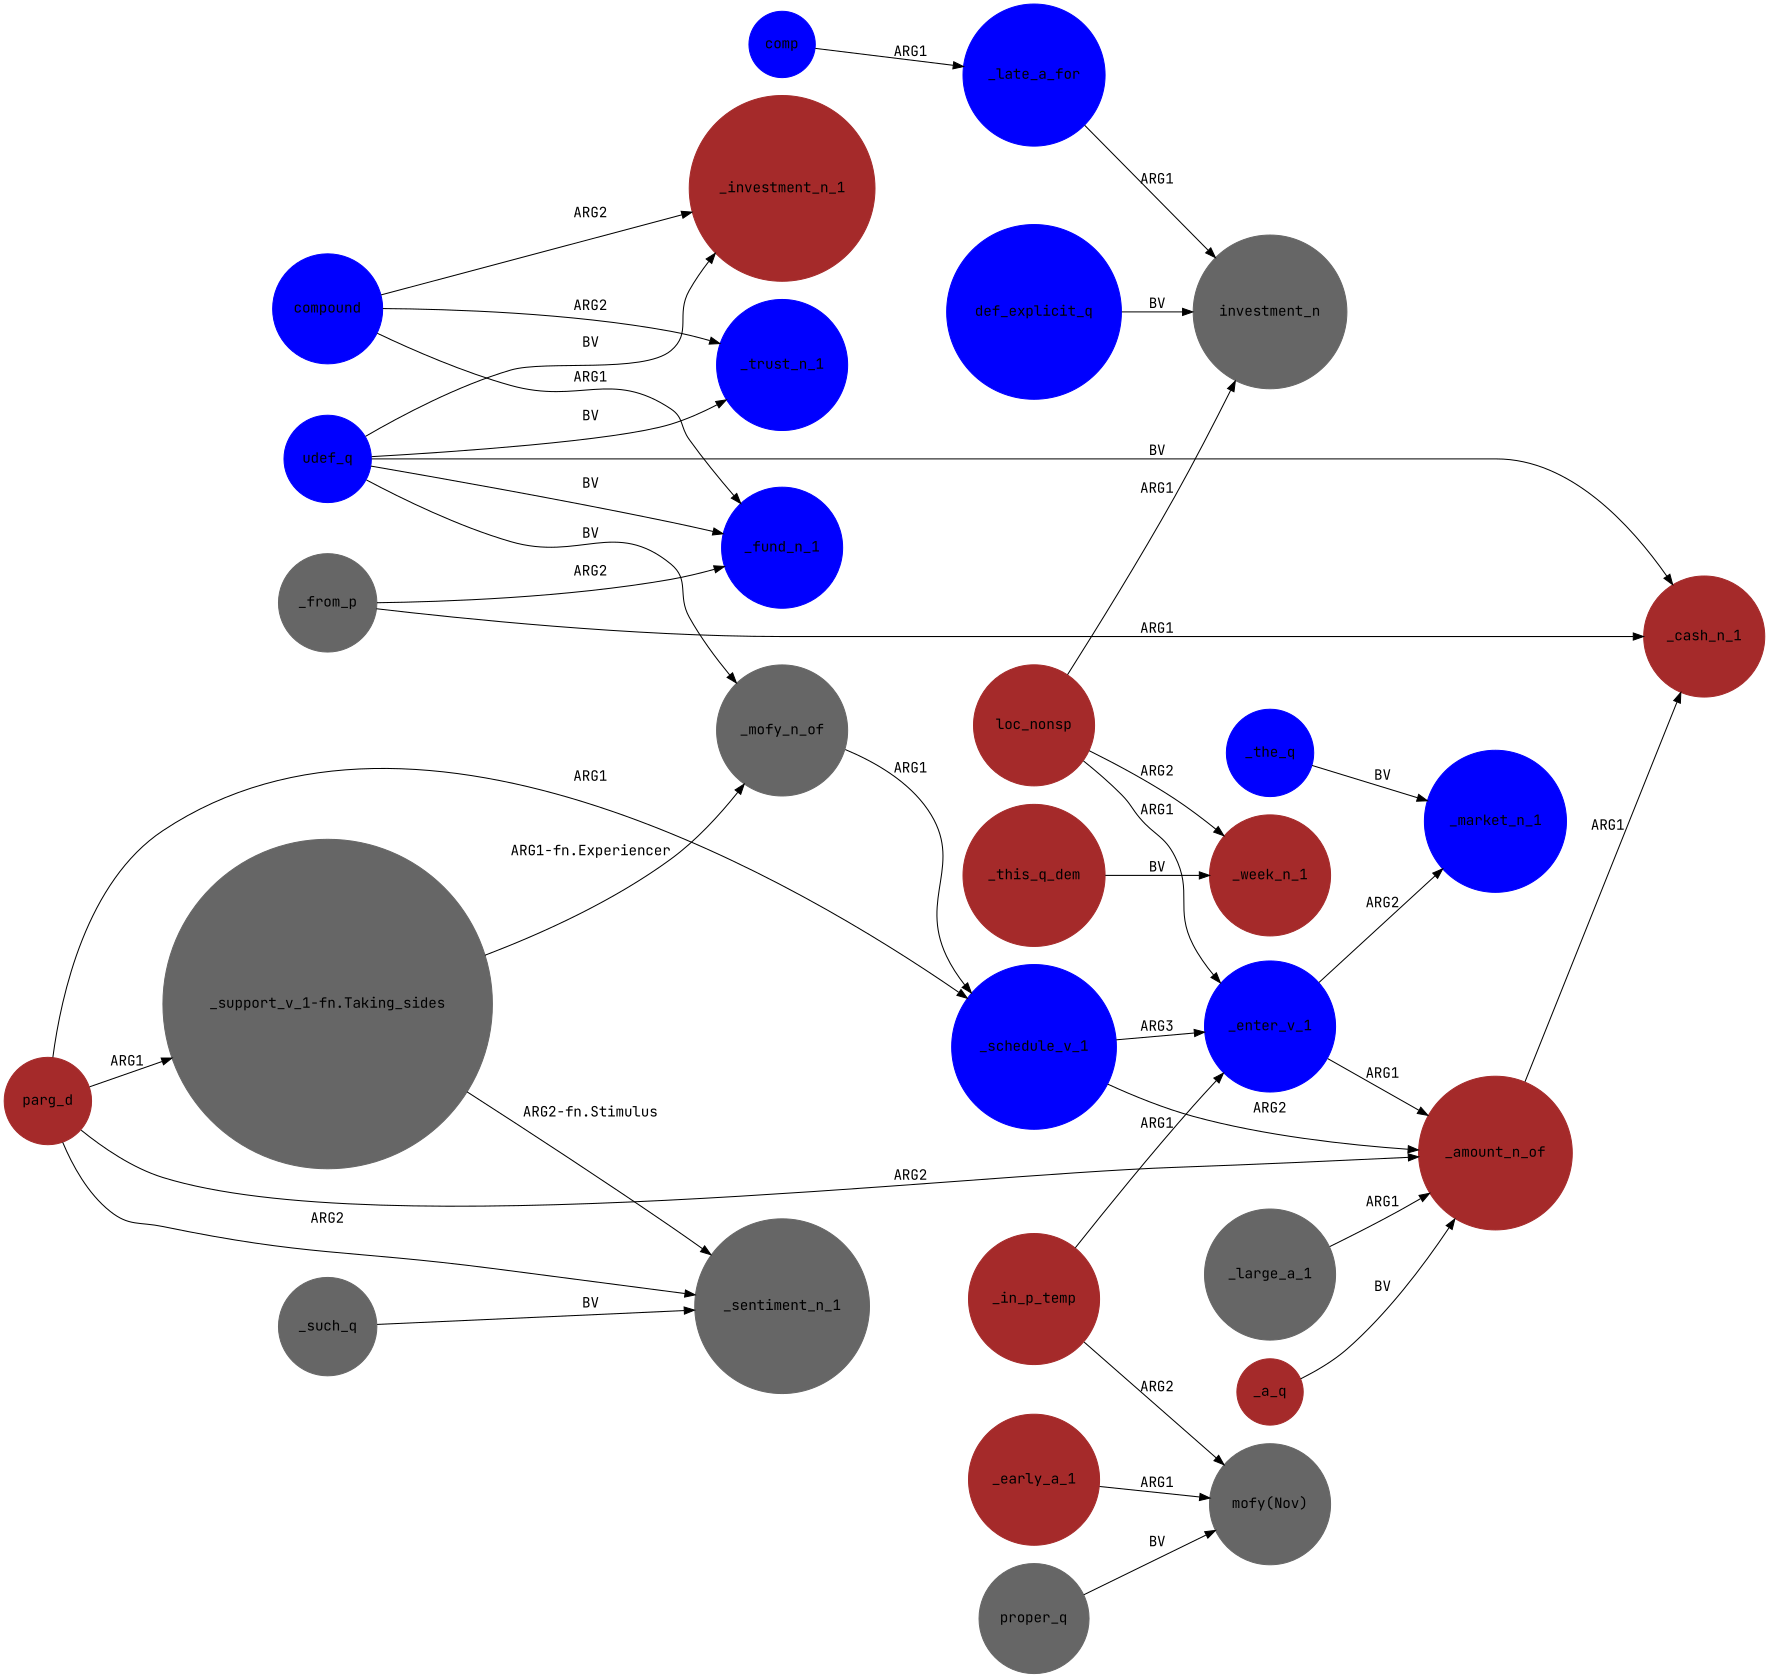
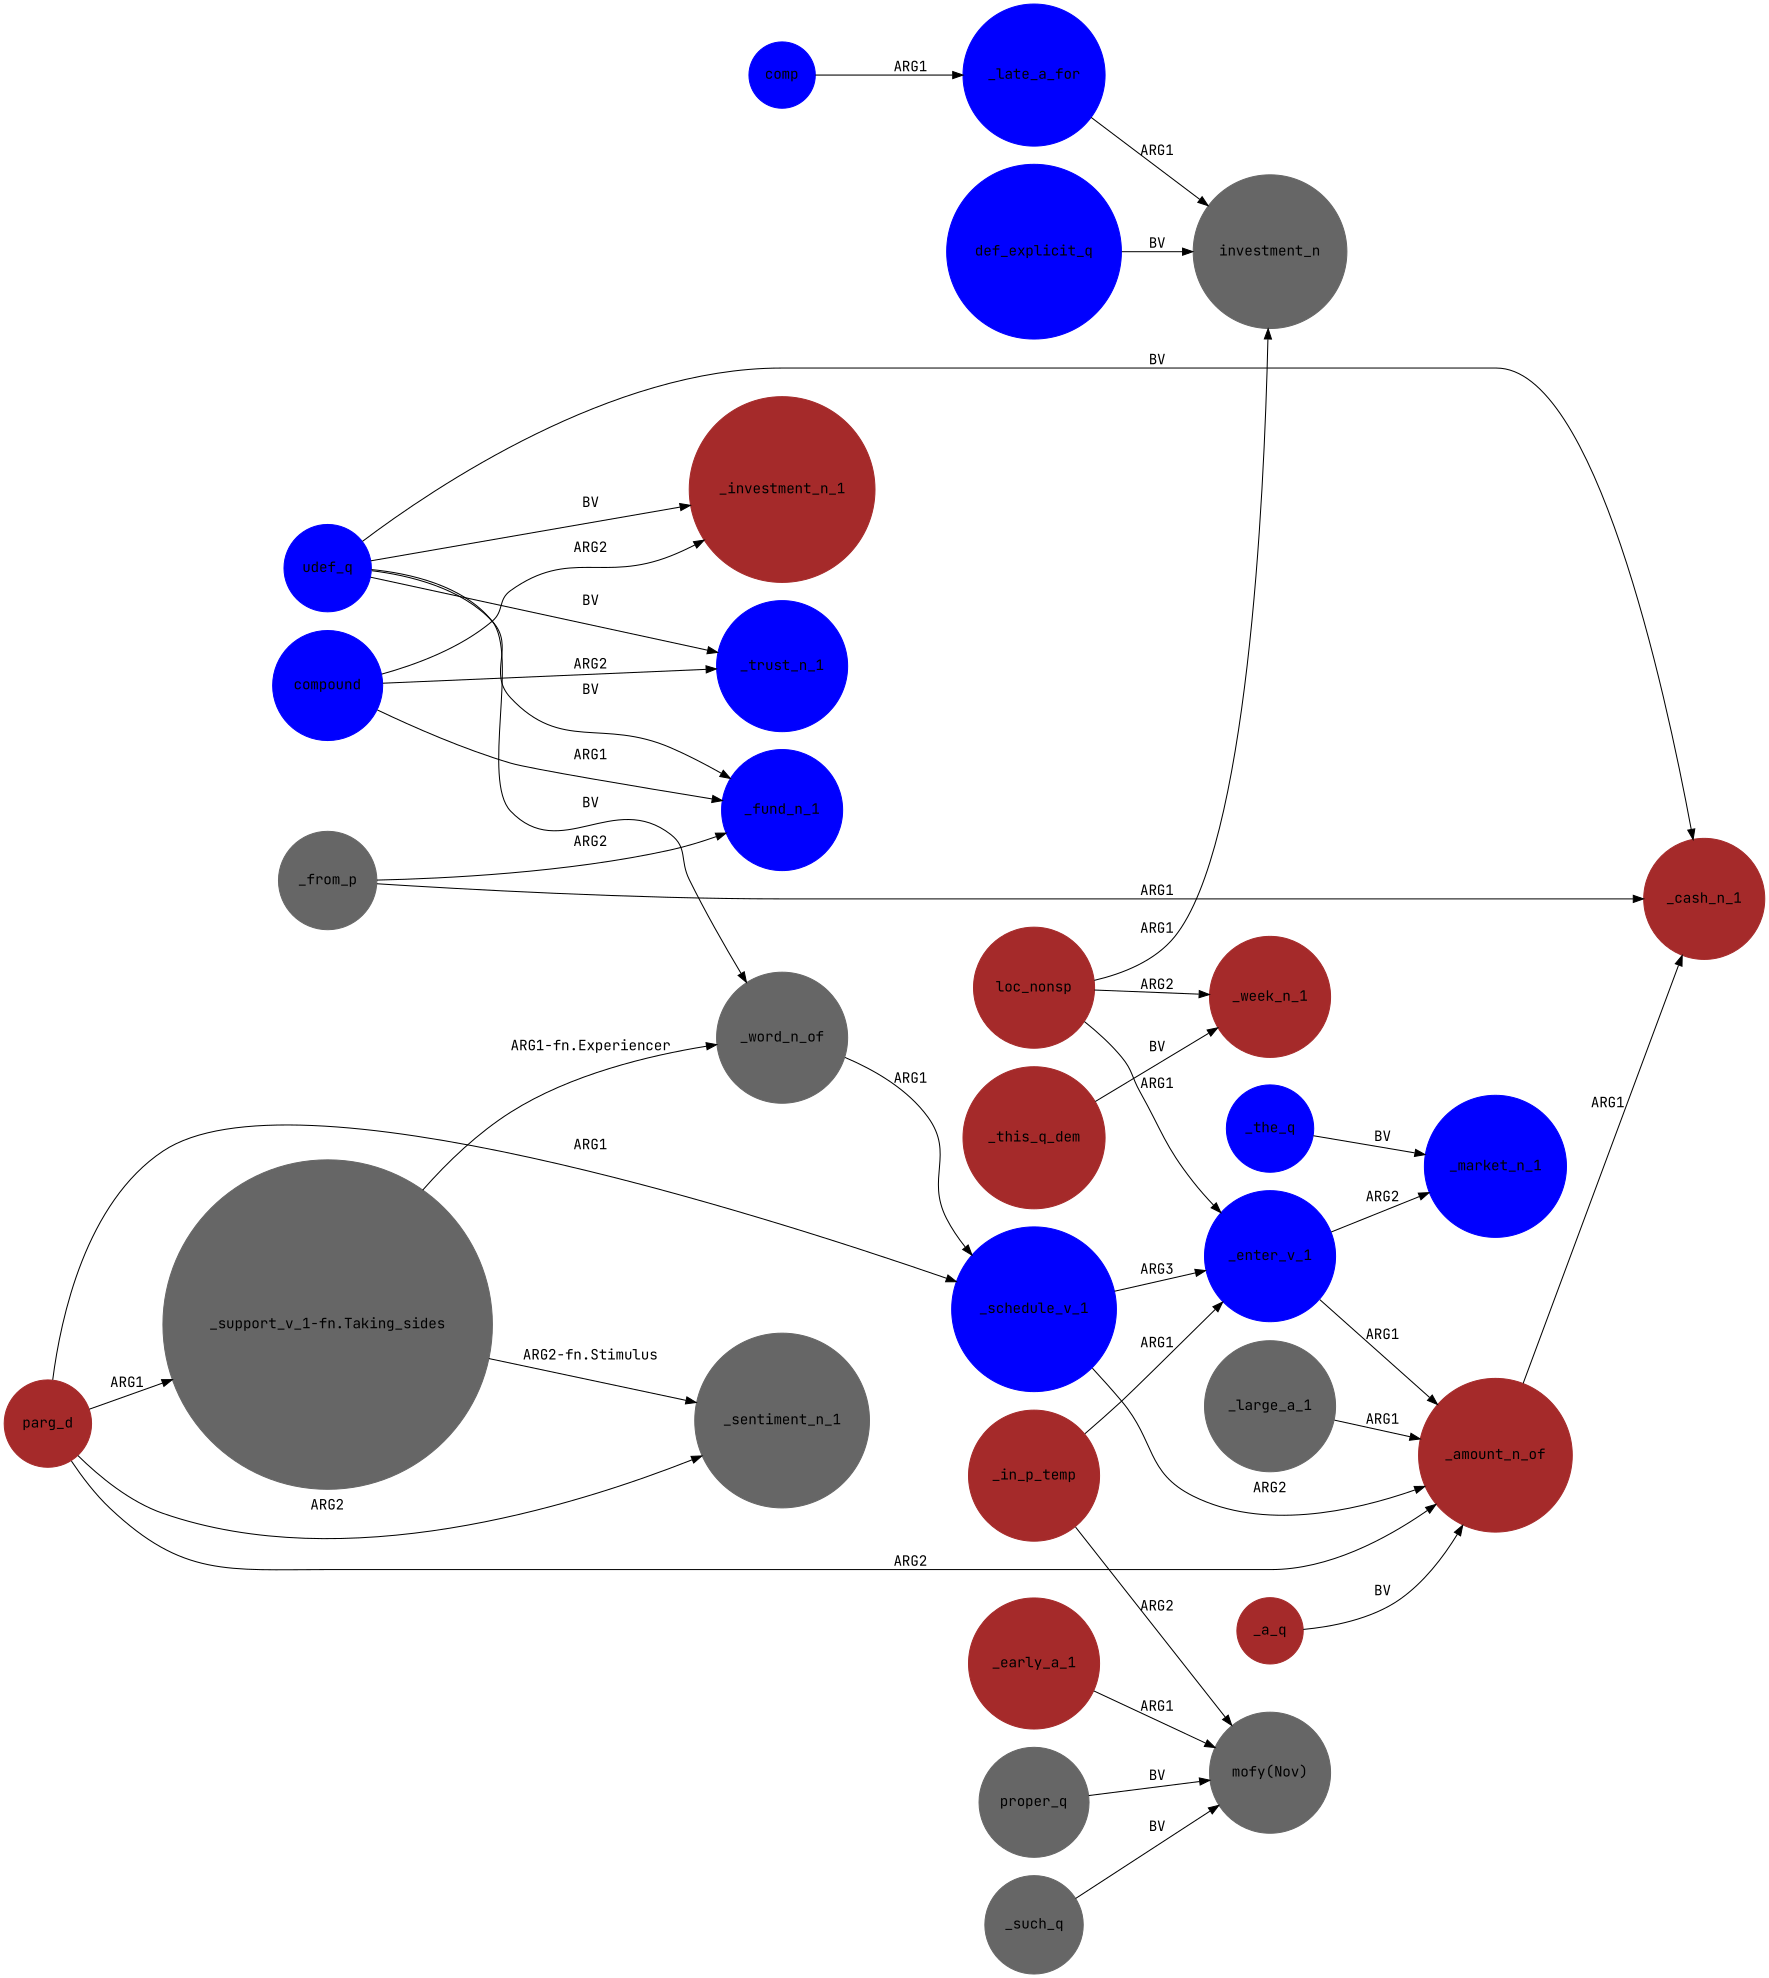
(782, 730) -> (782, 1038)
(531, 1318) -> (1143, 1855)
